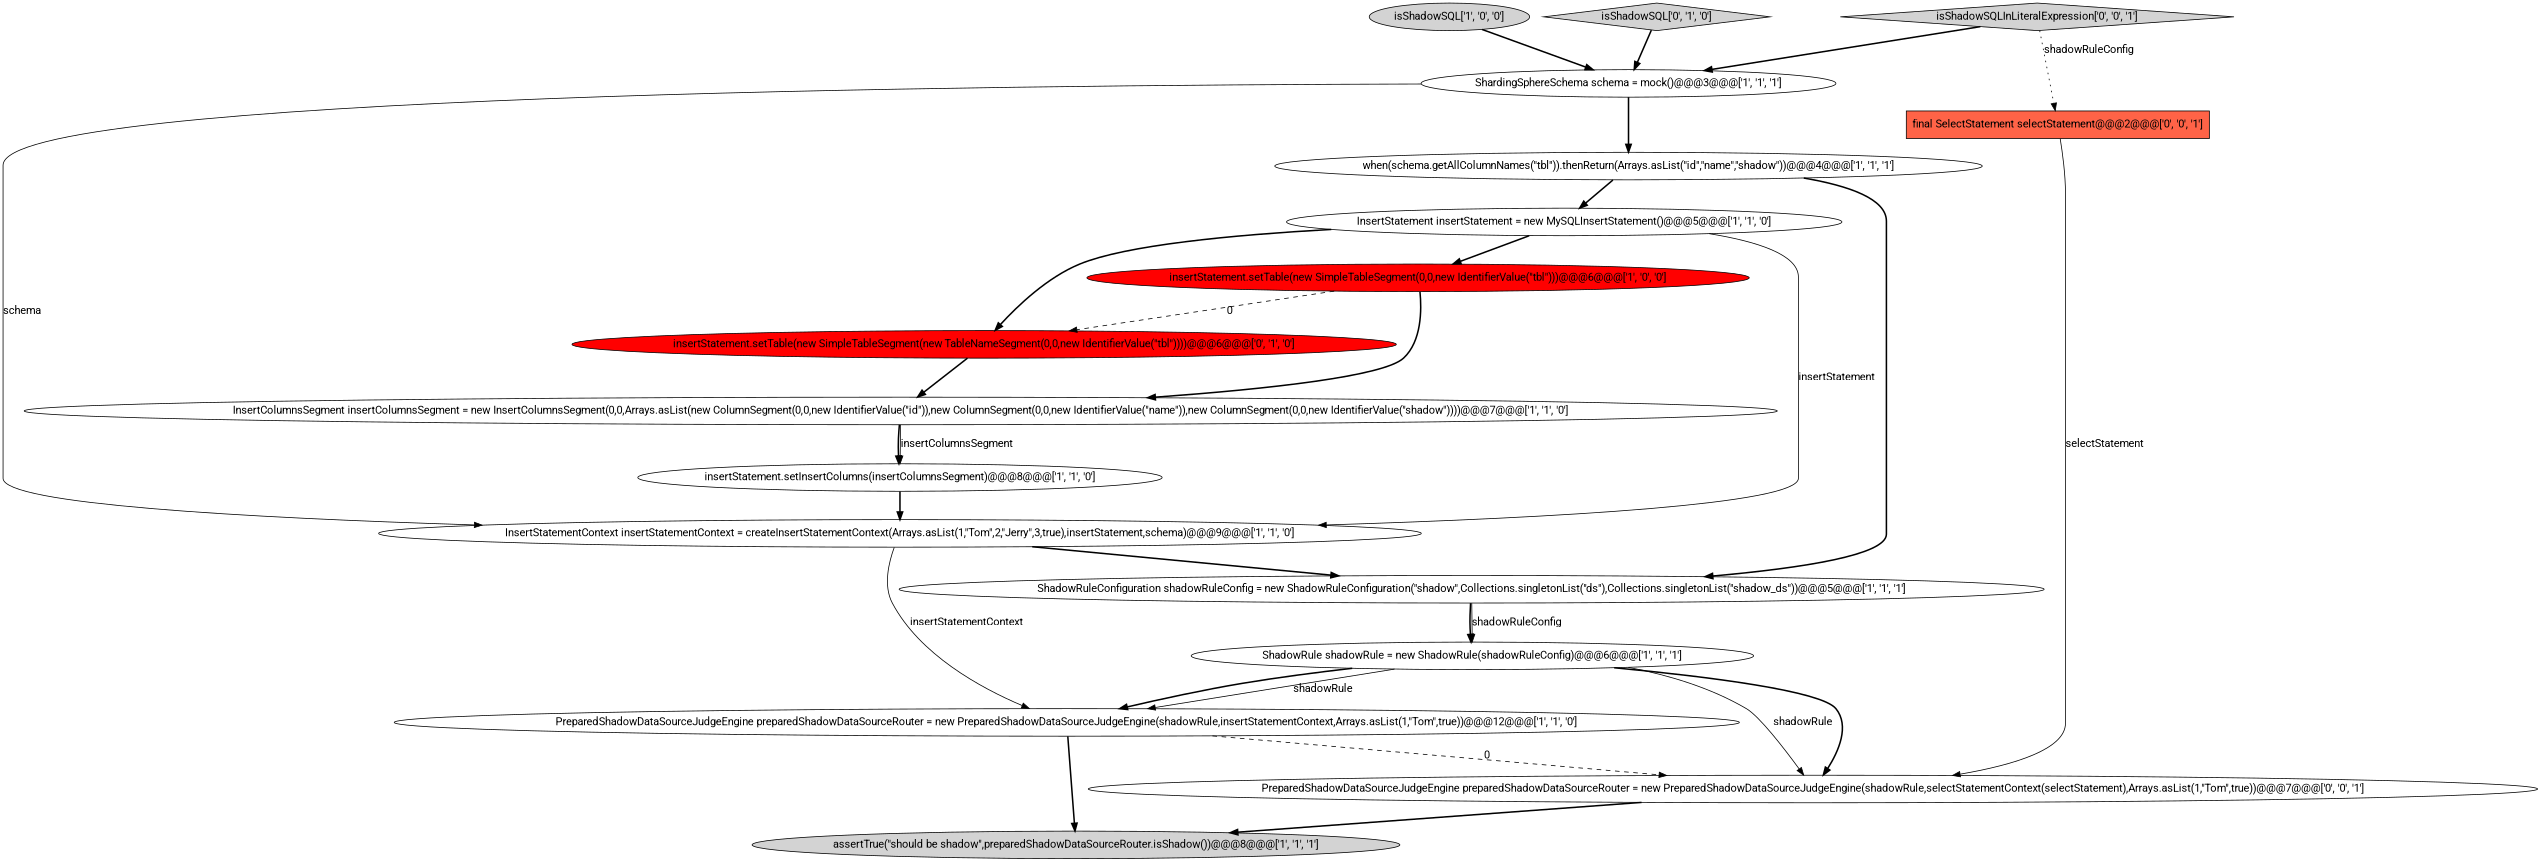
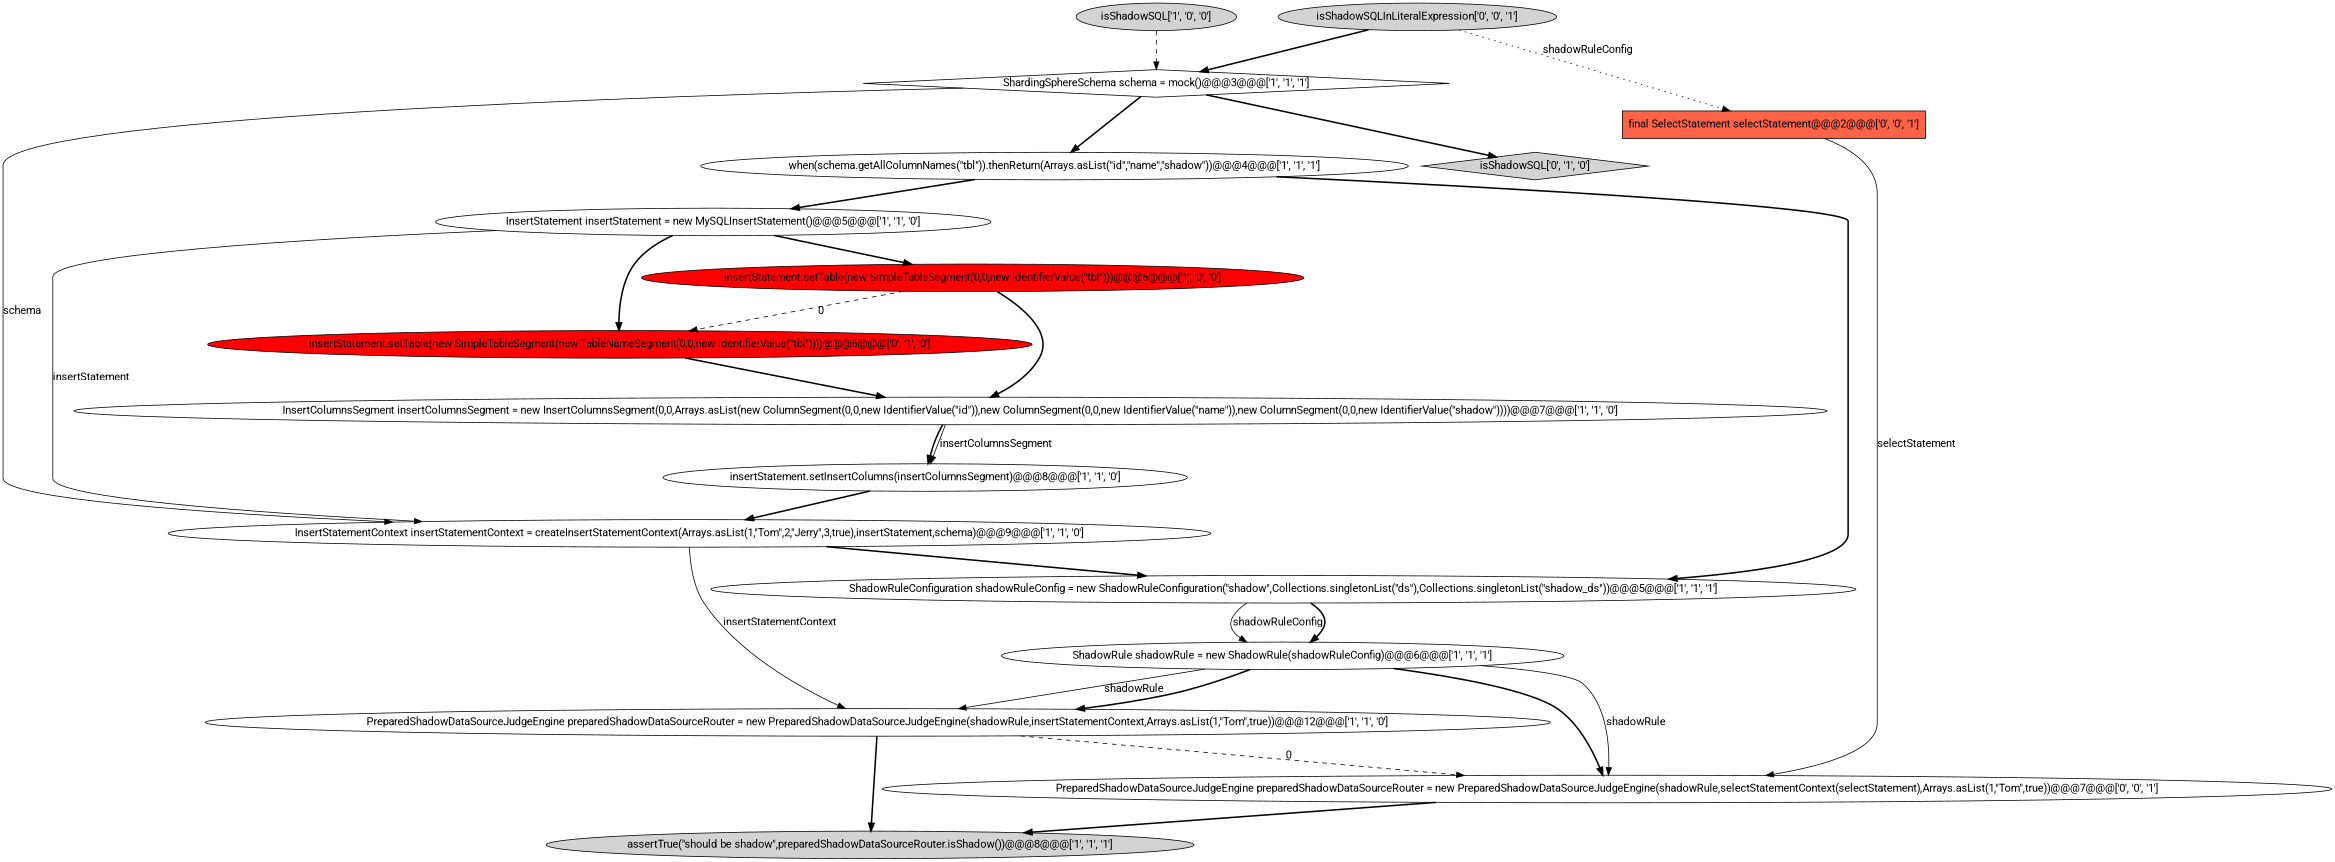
(2037, 17) -> (1417, 17)
(1644, 46) -> (1348, 125)
(1534, 48) -> (1156, 46)
(1629, 83) -> (1156, 83)
